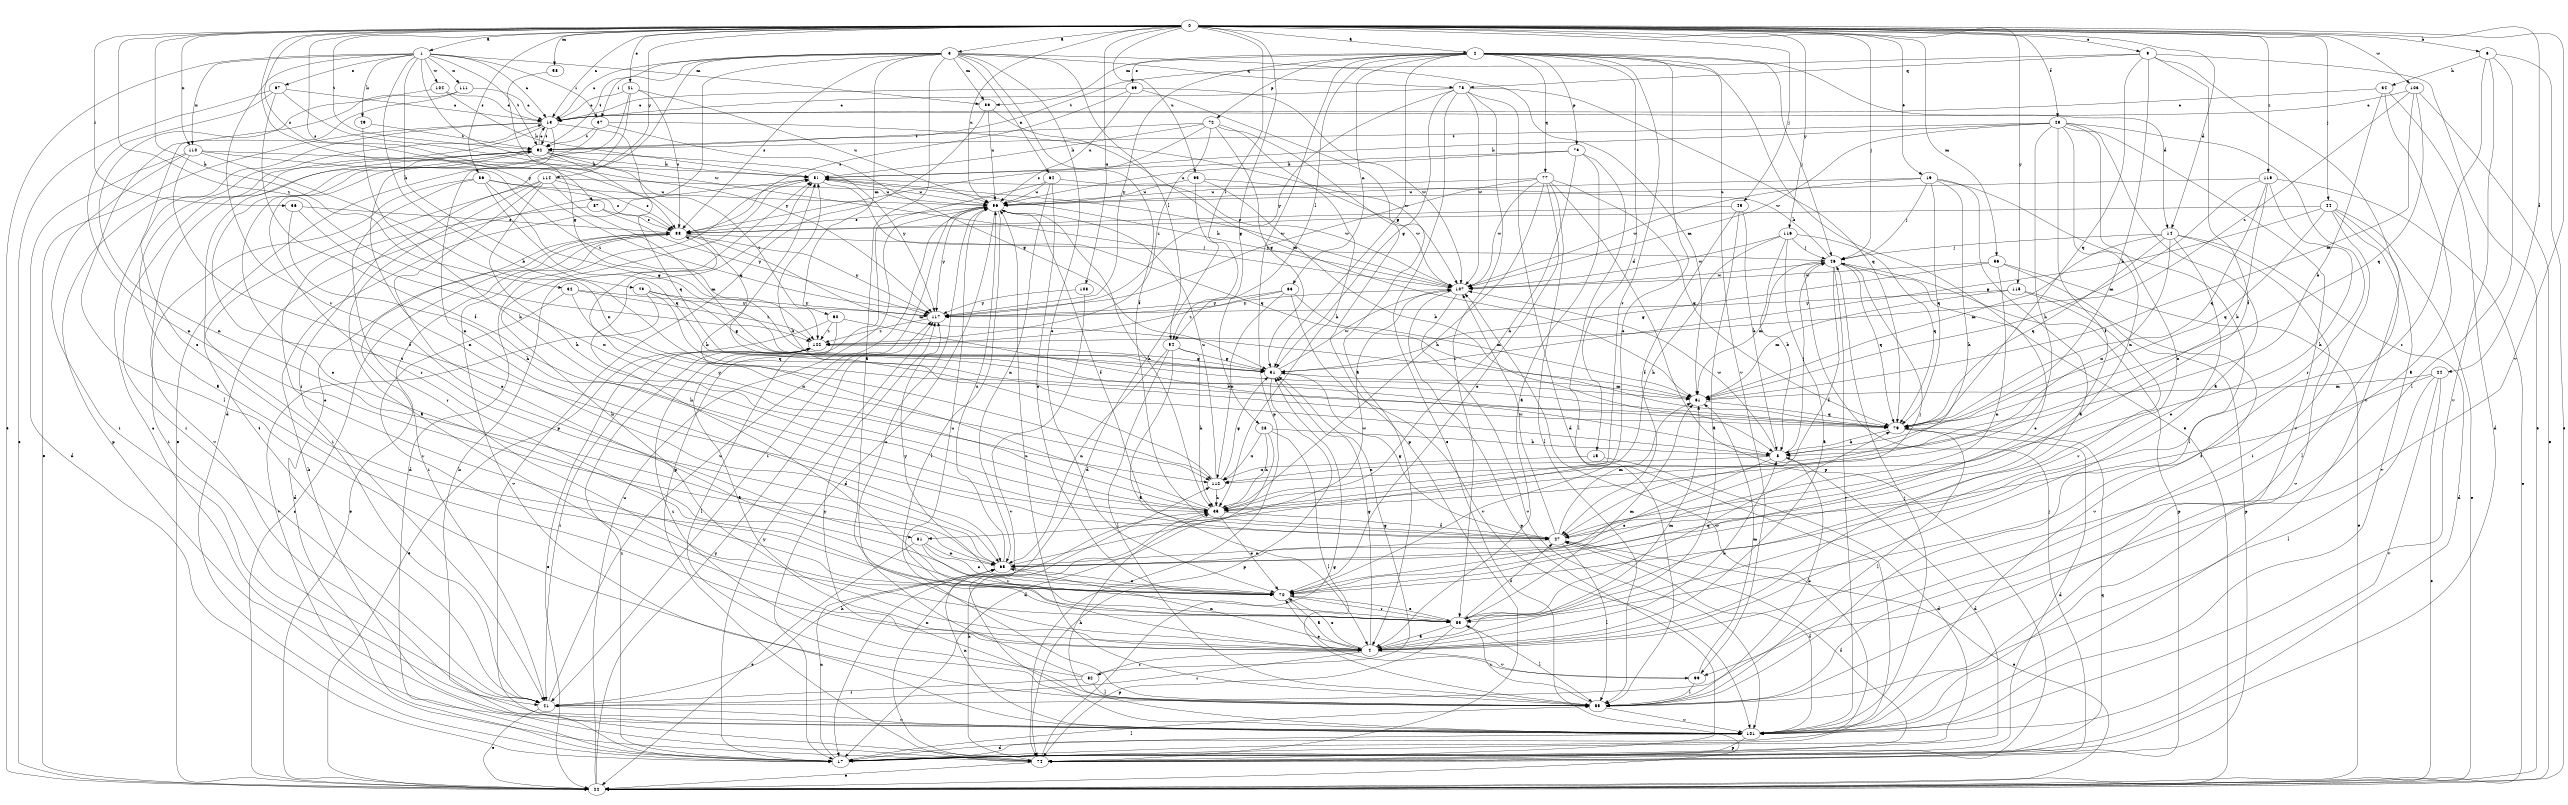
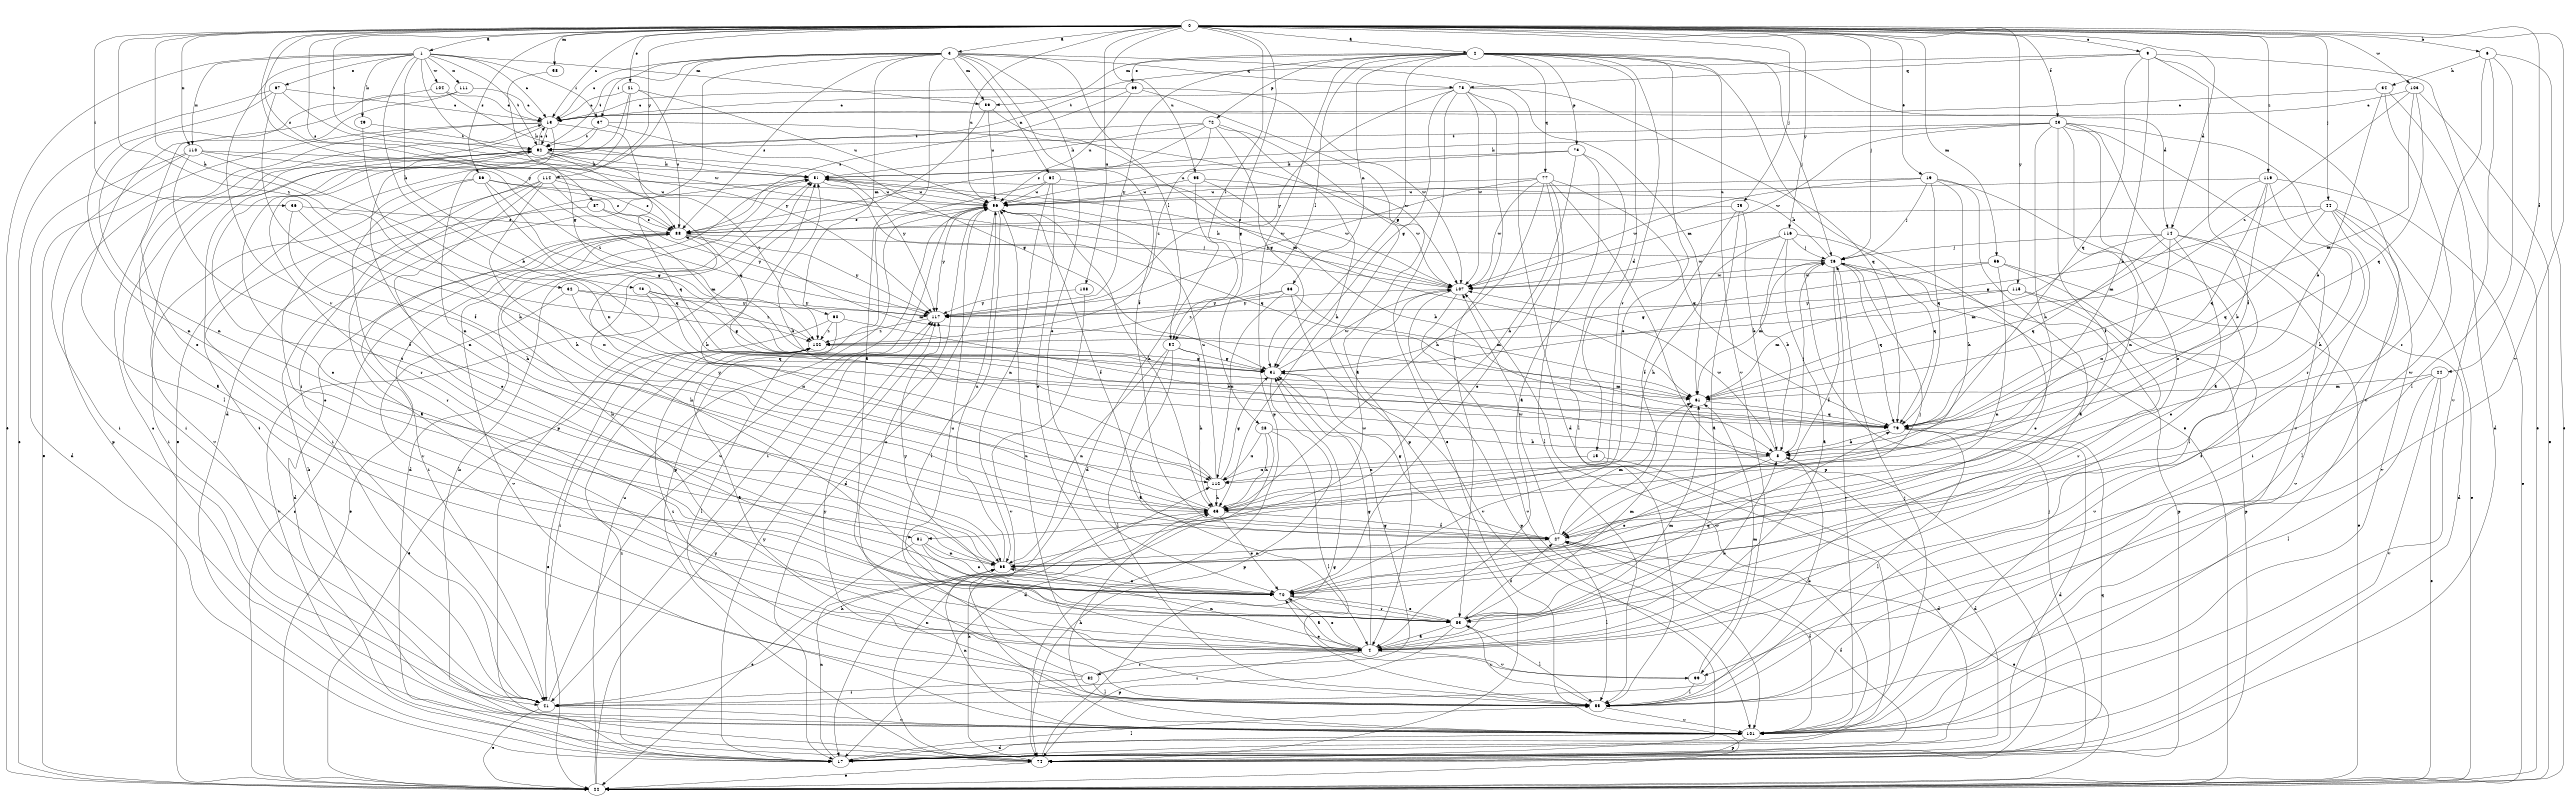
(2411, 373) -> (2411, 373)
